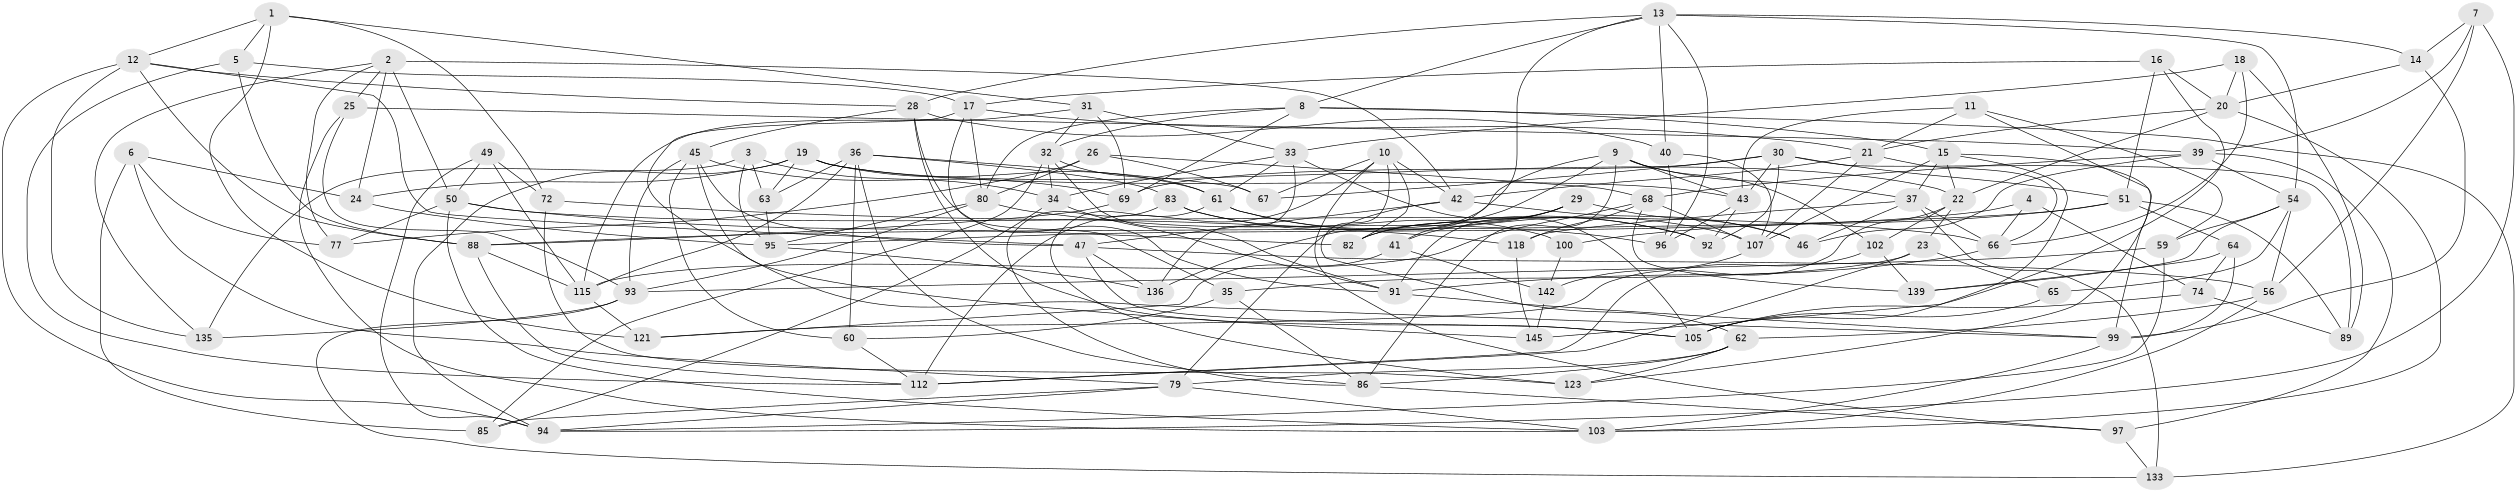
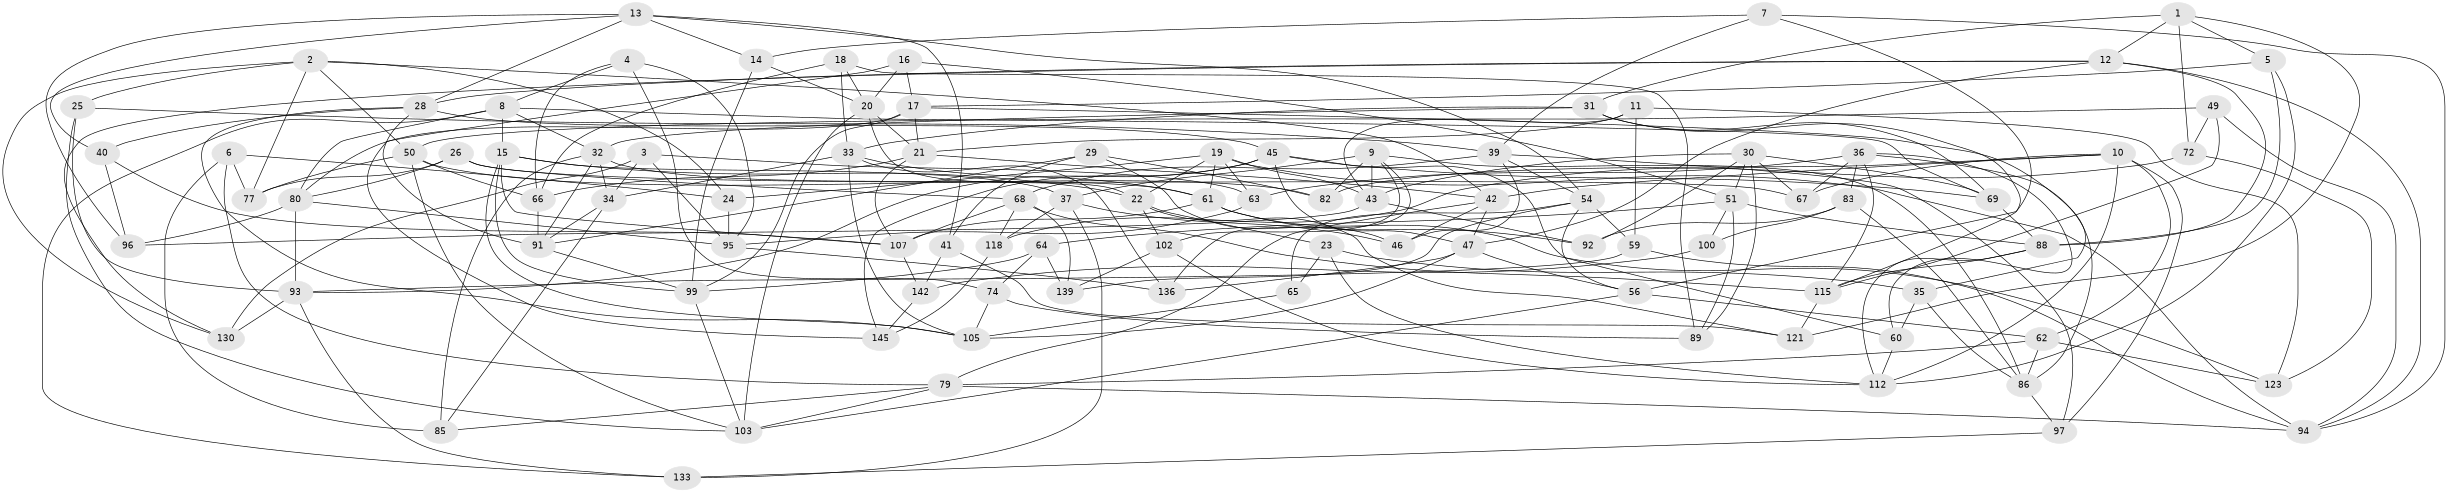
(1479, 56) -> (564, 83)
(1958, 226) -> none
(204, 339) -> (226, 339)
